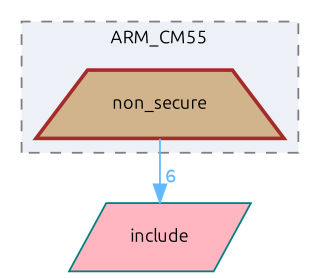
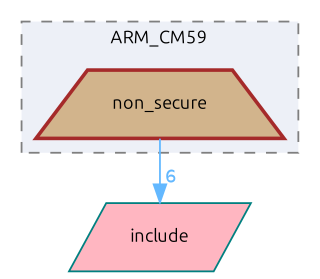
(160, 39) -> (160, 39)
